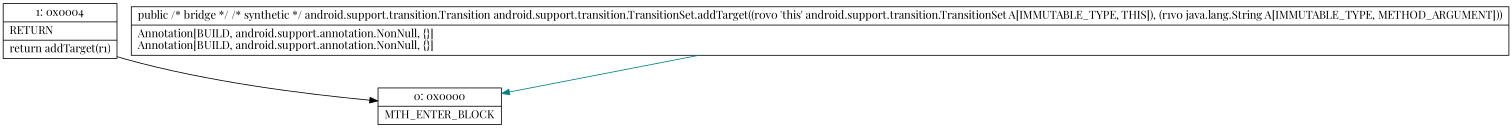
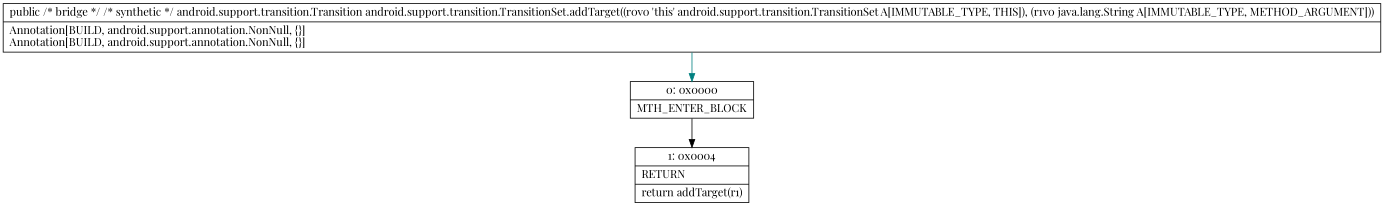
(242, 84) -> (692, 129)
